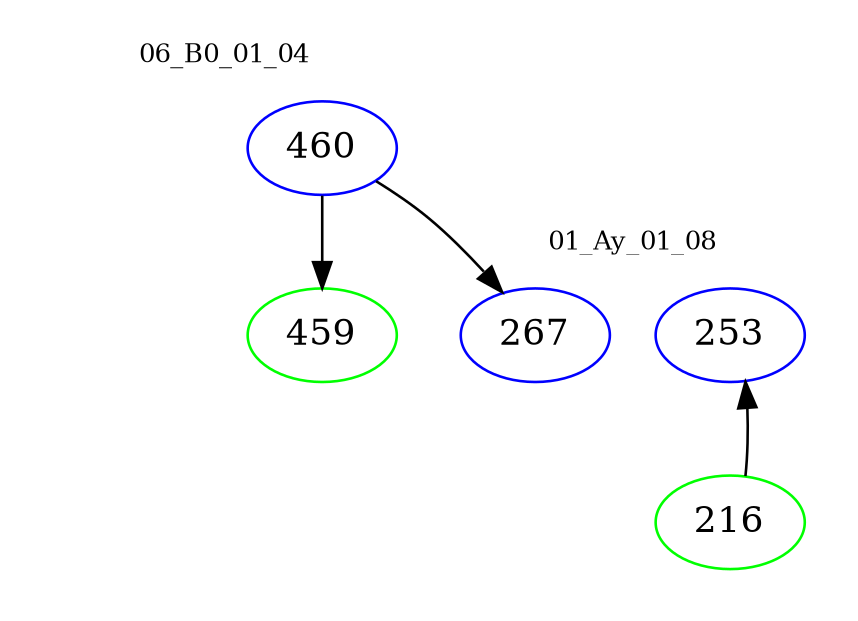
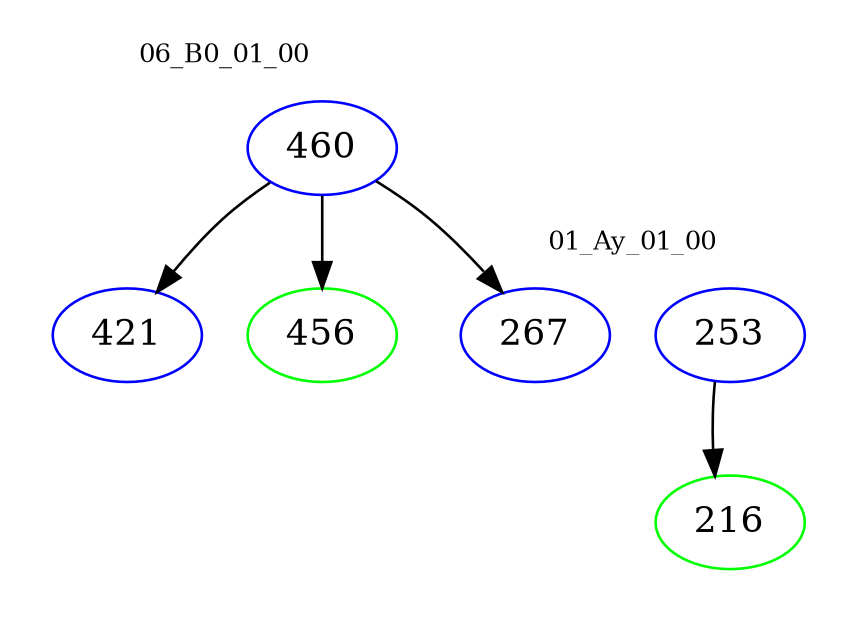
(225, 56) -> (225, 56)
(633, 243) -> (633, 243)
none -> (127, 335)
(322, 335) -> (322, 335)
(748, 442) -> (713, 416)
